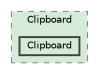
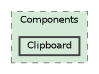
(49, 20) -> (49, 20)
